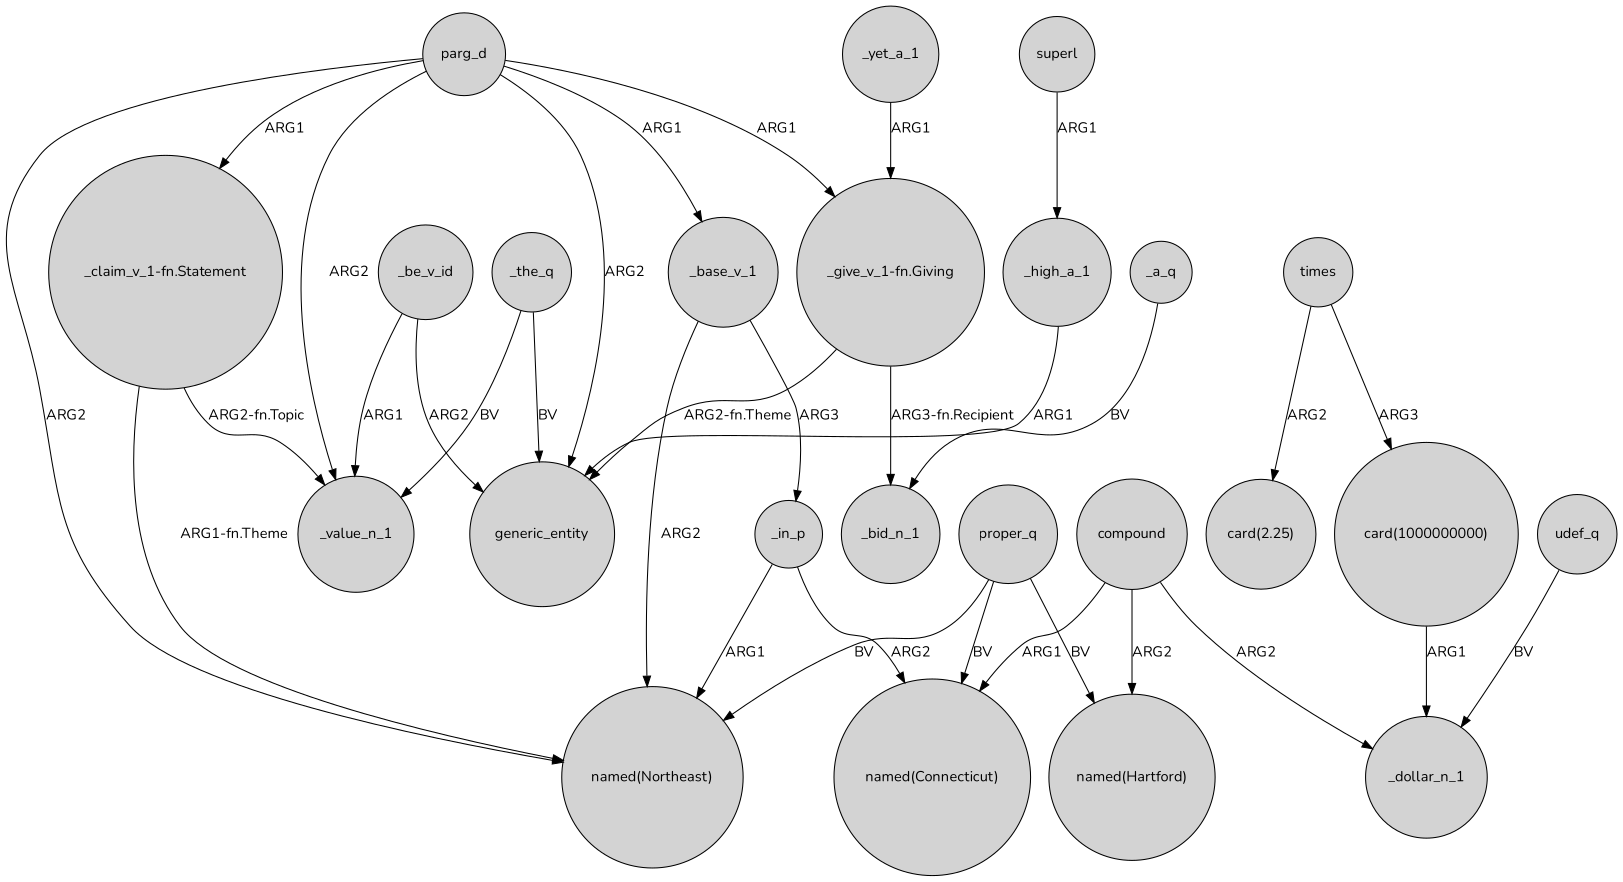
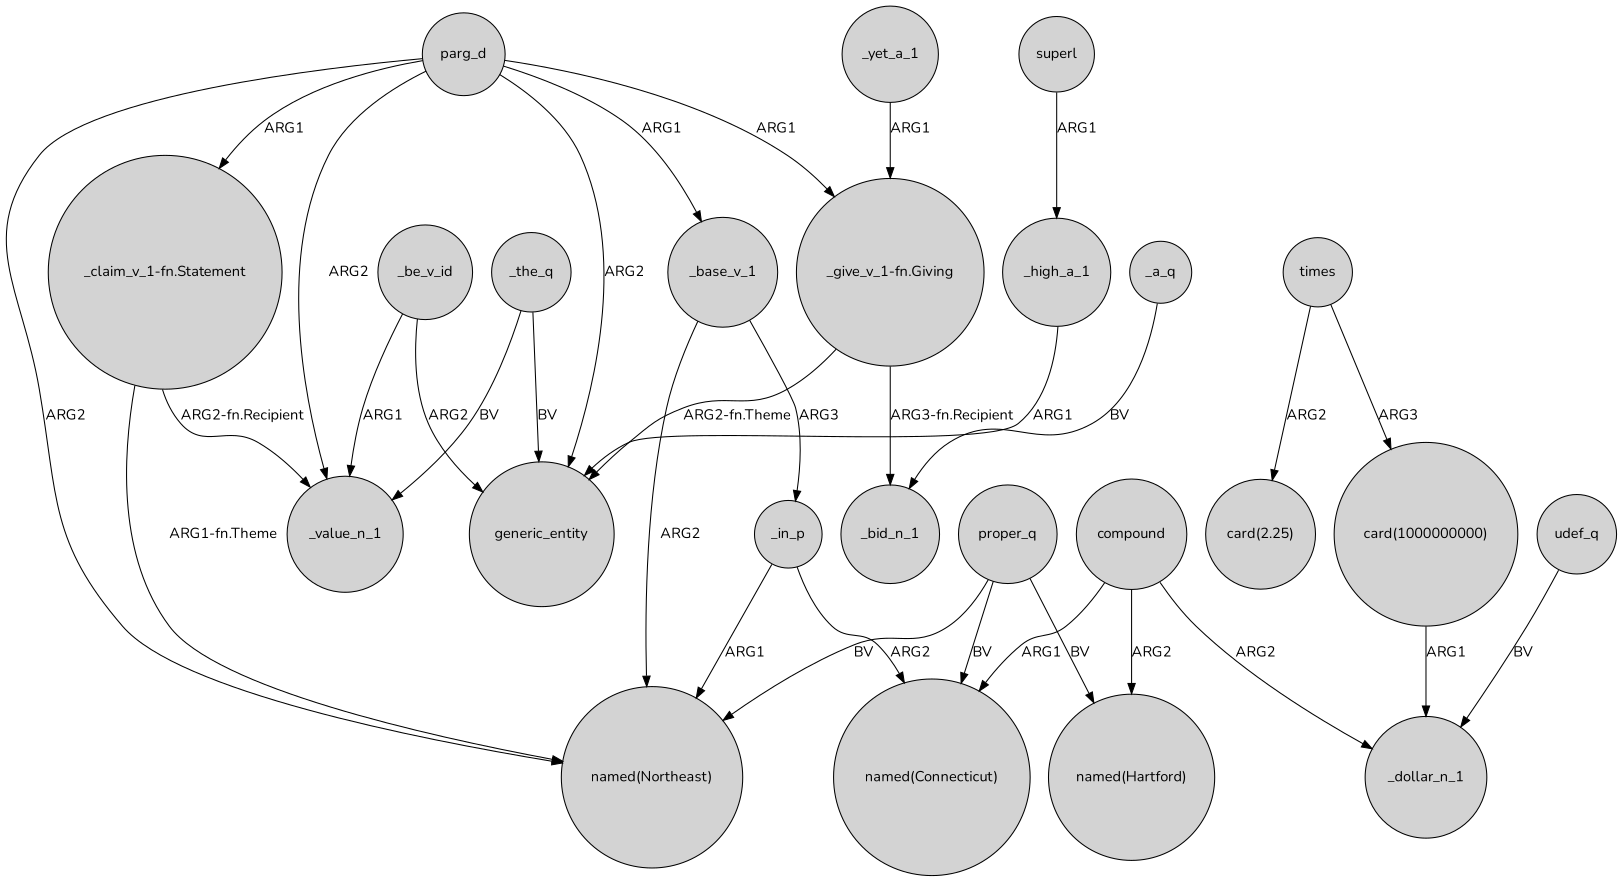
(257, 416) -> (243, 416)
